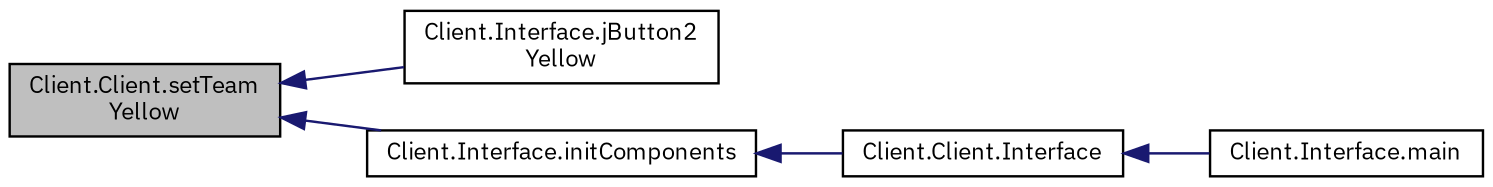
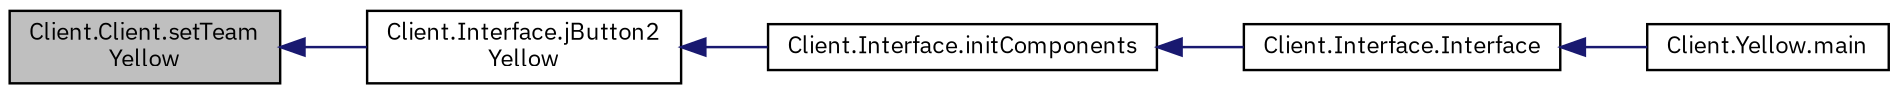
(343, 126) -> (737, 47)
(983, 153) -> (1402, 47)
(1347, 153) -> (1768, 47)
